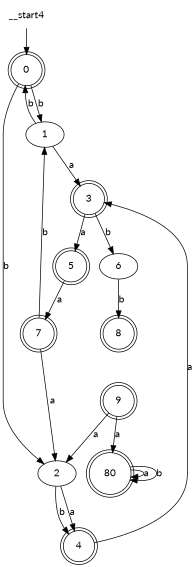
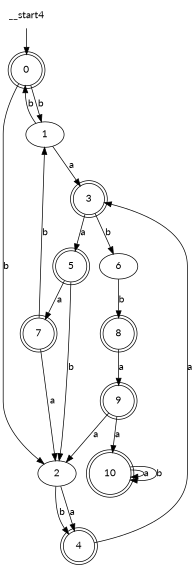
none -> (119, 364)
none -> (67, 368)
(110, 474) -> (110, 474)
